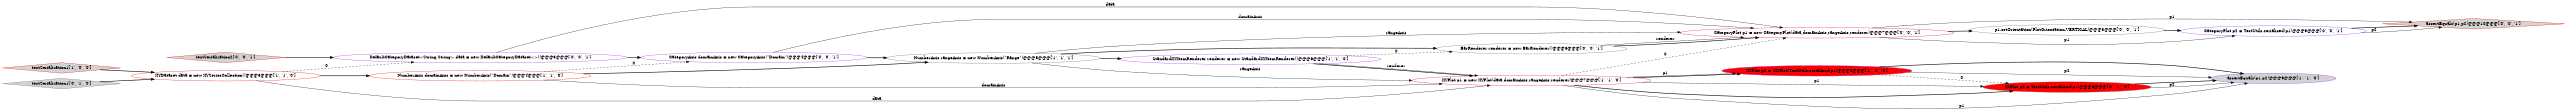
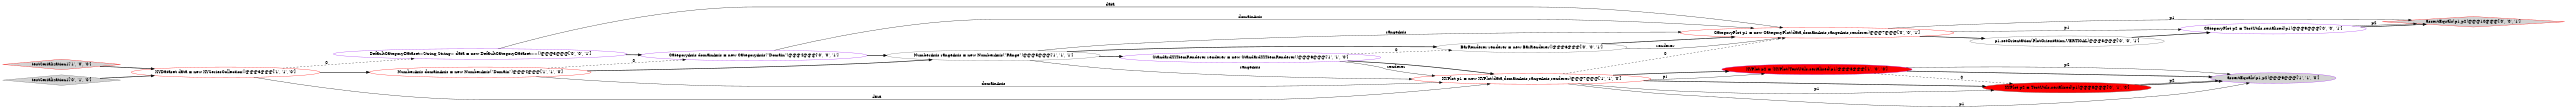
(226, 57) -> none
